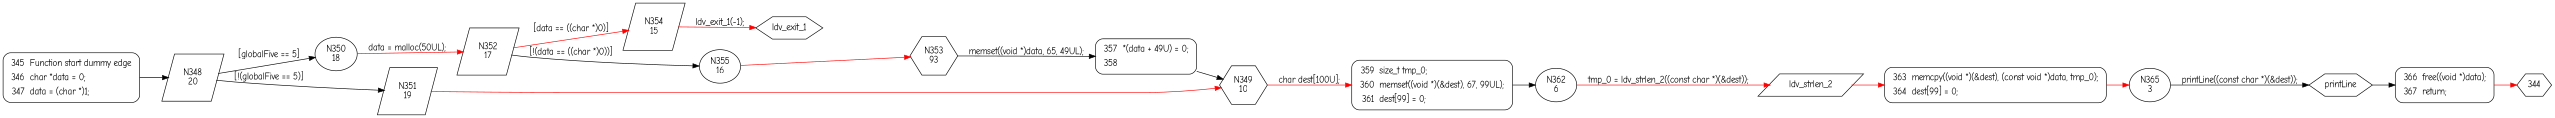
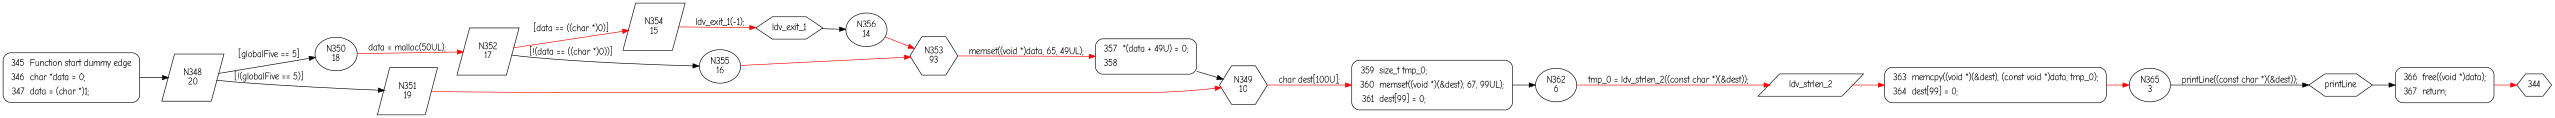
none -> (866, 30)
(1023, 56) -> (1023, 56)
